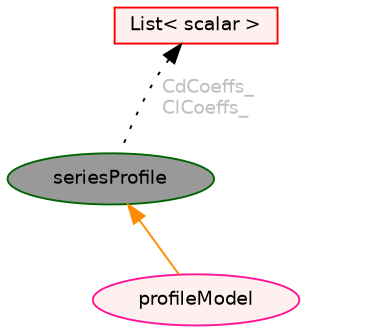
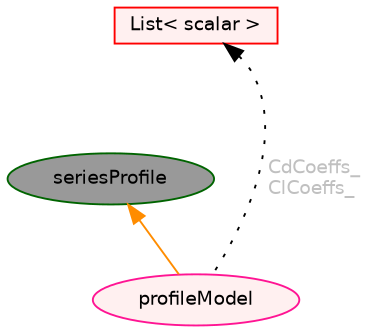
(141, 105) -> (260, 167)
